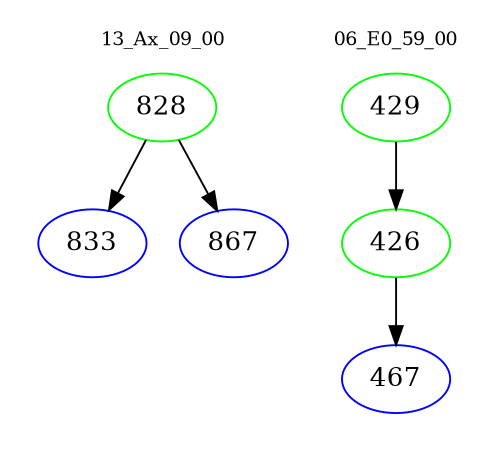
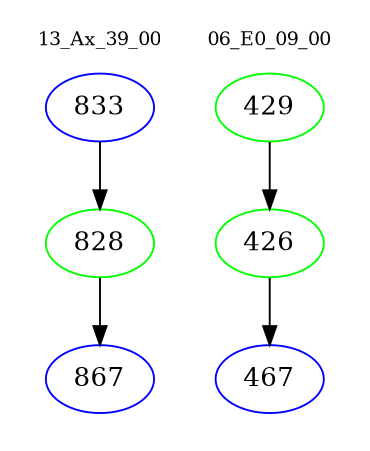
(163, 41) -> (100, 41)
(396, 41) -> (270, 41)
(132, 167) -> (100, 166)
